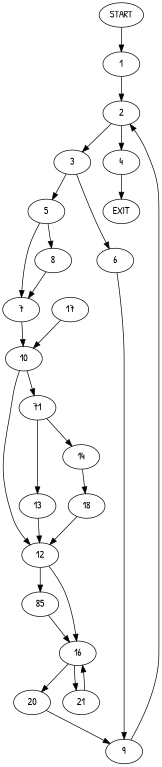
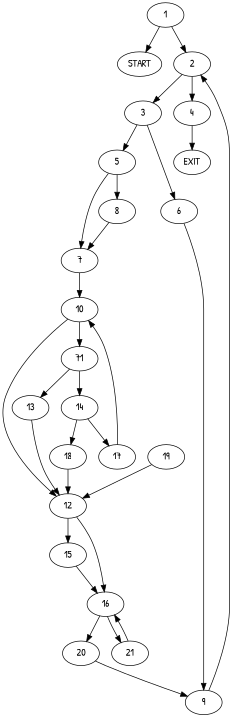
(121, 36) -> (154, 36)
none -> (96, 430)
none -> (166, 457)
(40, 604) -> (68, 555)
